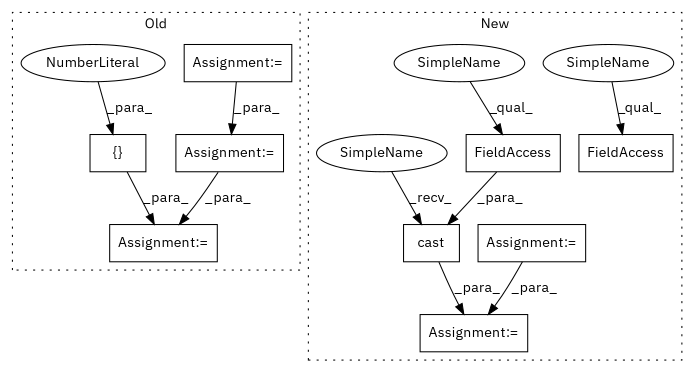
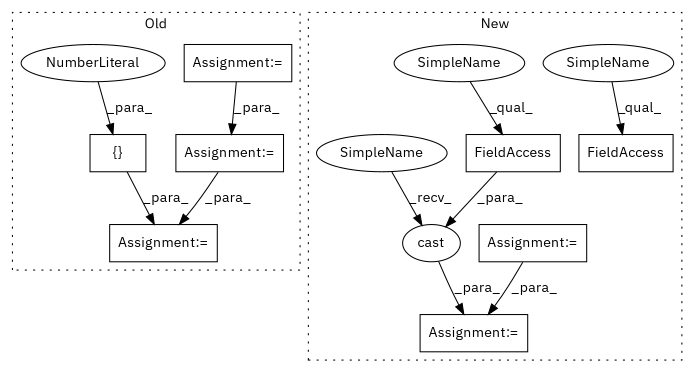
(431, 243) -> (431, 243)
